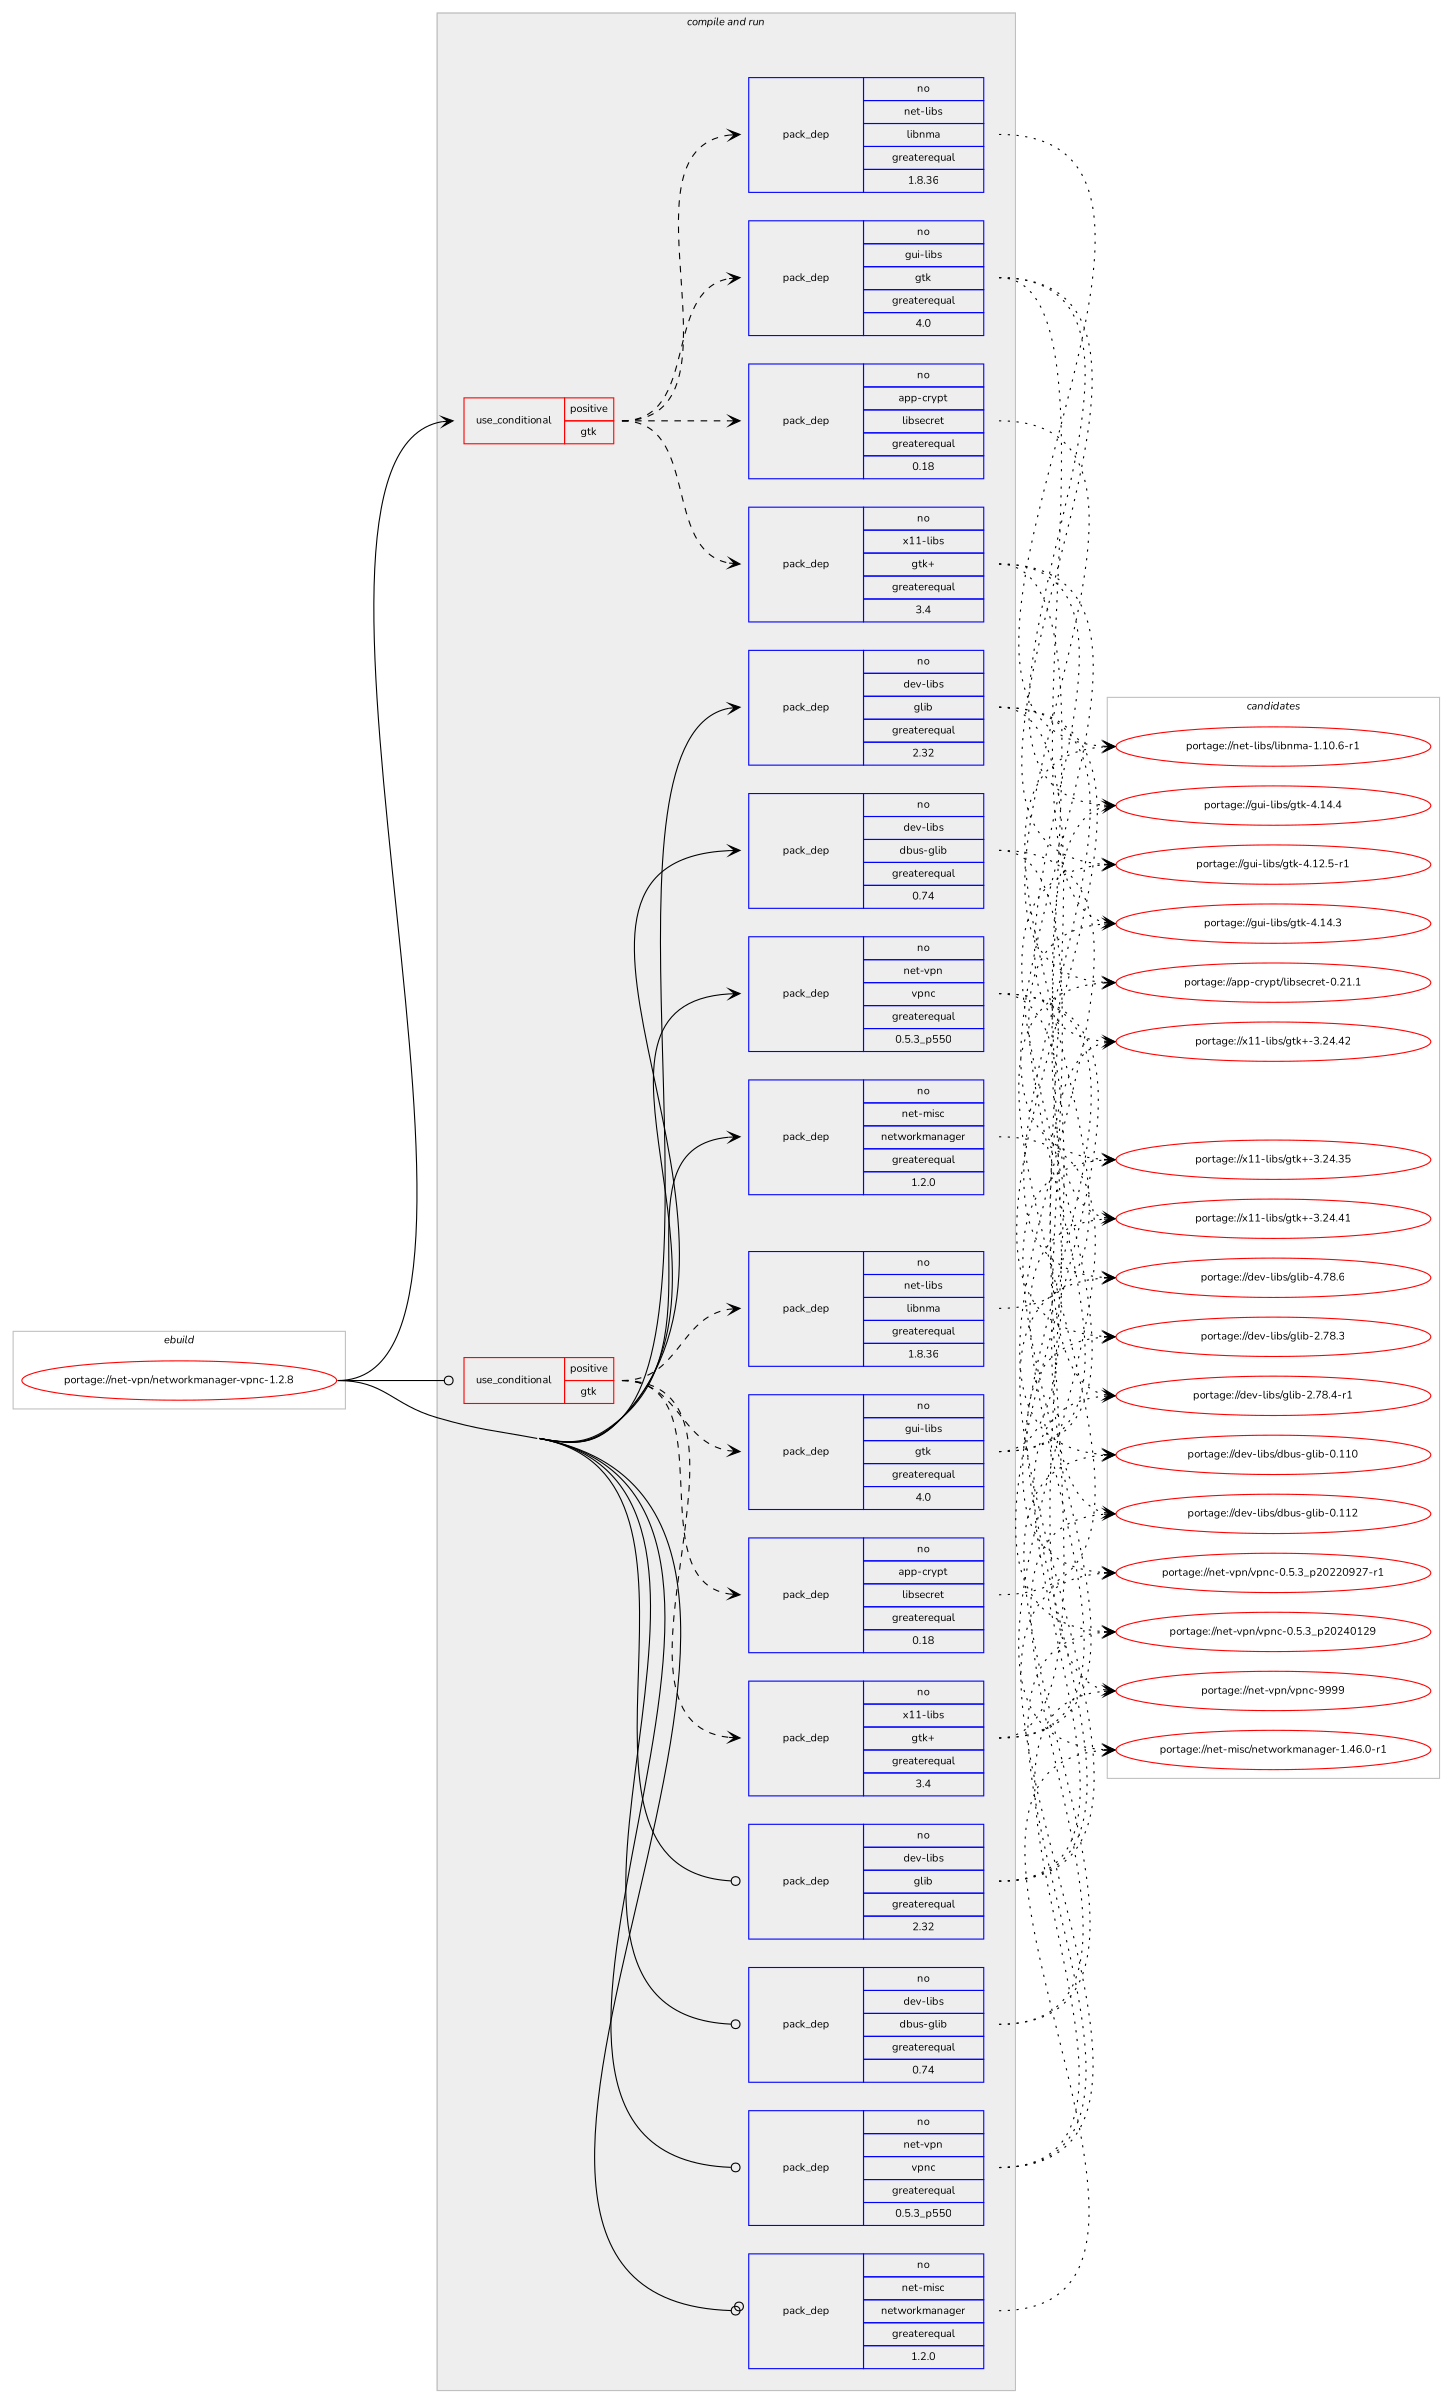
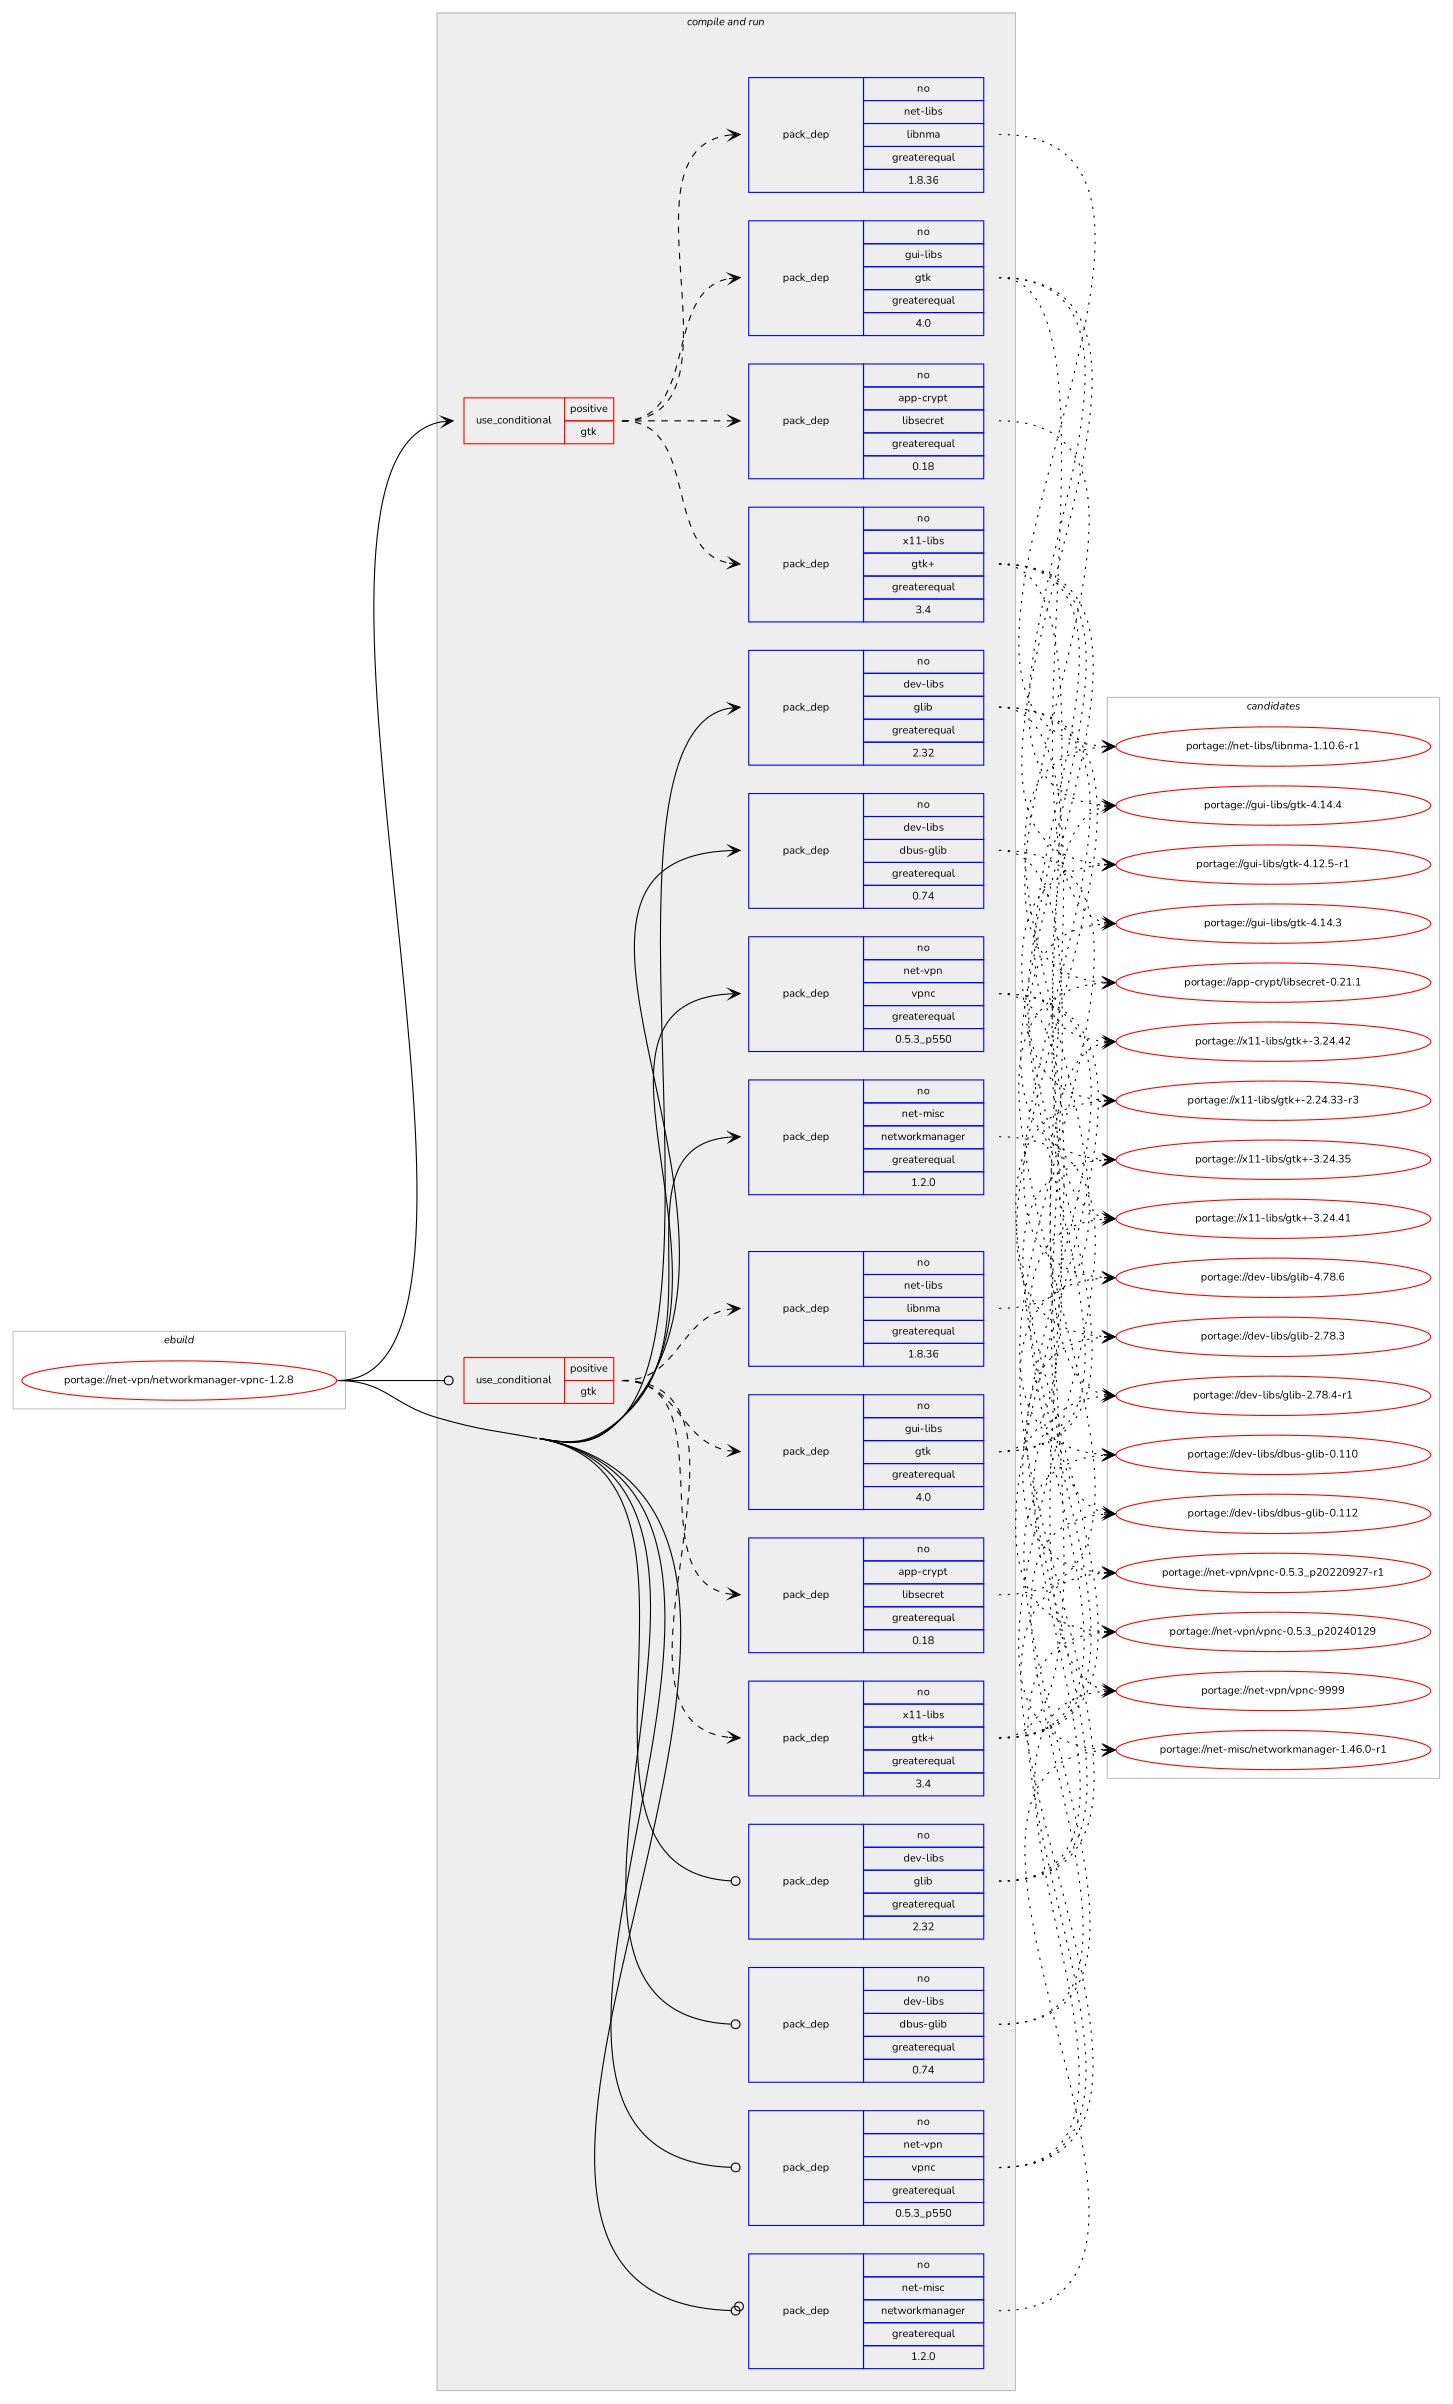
none -> (1273, 1101)
